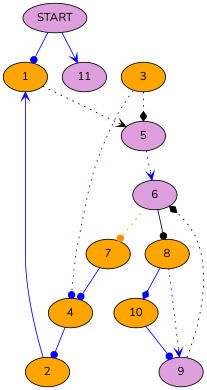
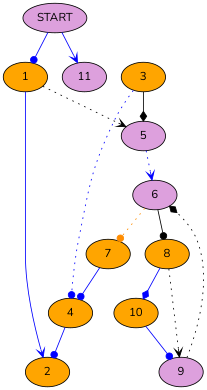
(143, 102) -> (143, 102)
(25, 230) -> (25, 221)
(174, 309) -> (174, 309)
